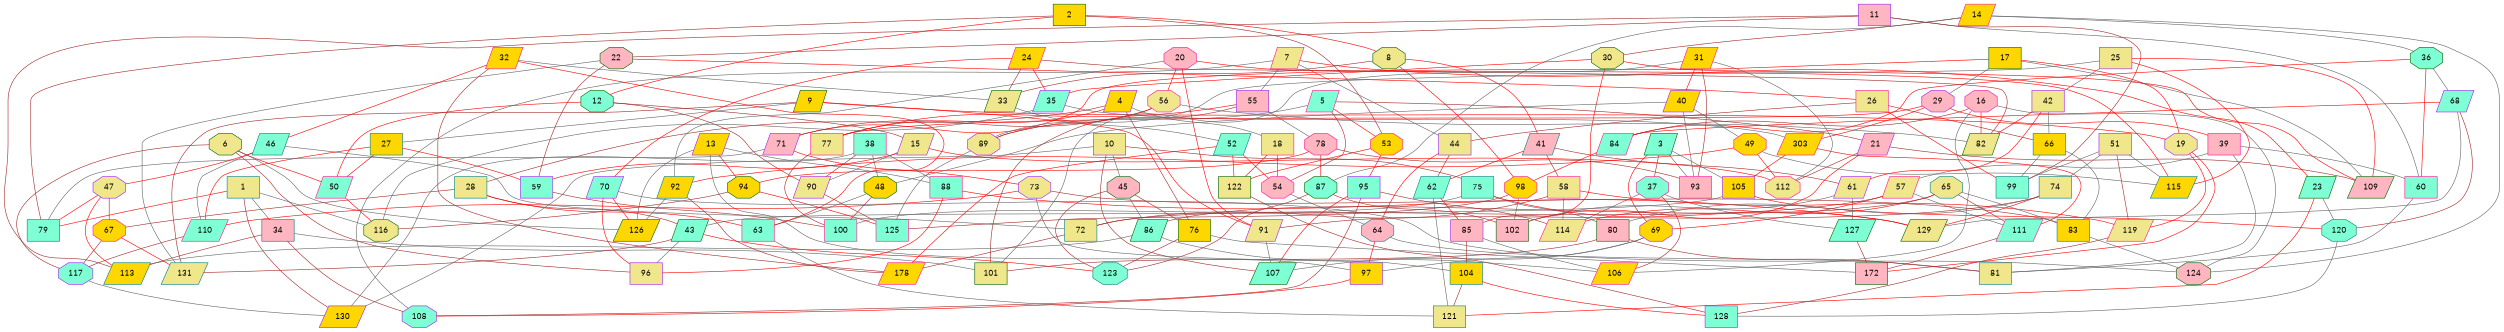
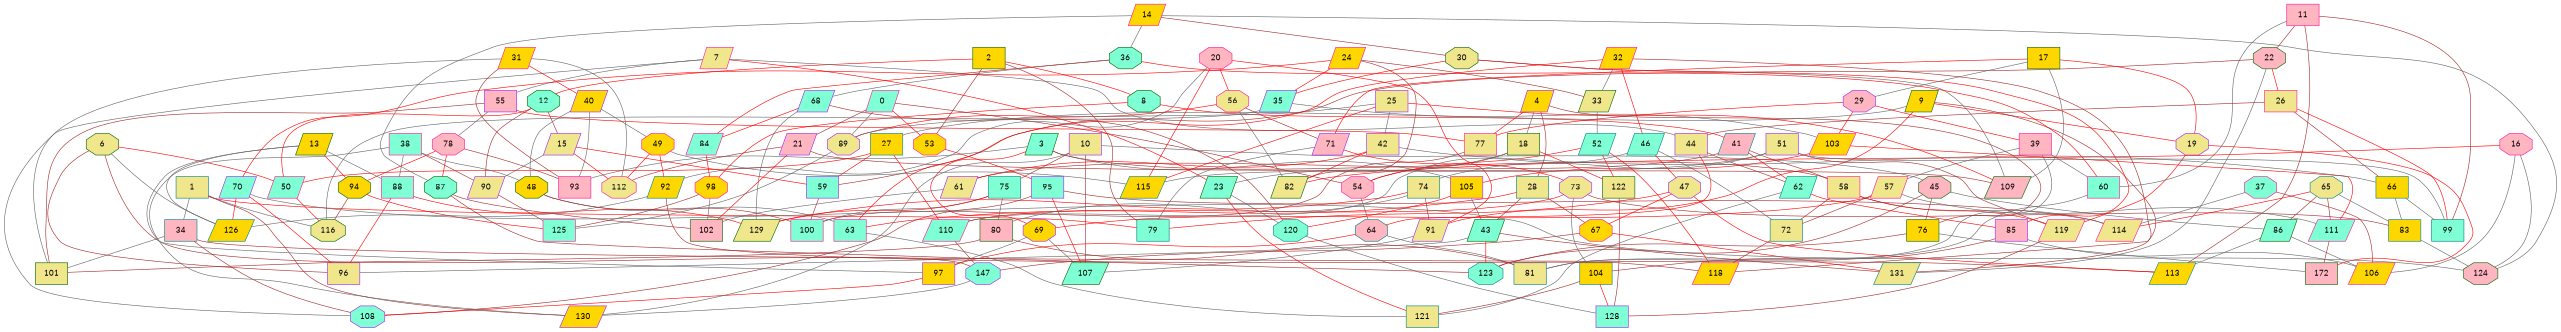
(1874, 15) -> (2303, 15)
(1389, 58) -> (1144, 101)
(1108, 76) -> none
(2023, 76) -> (1765, 73)
(1323, 101) -> (882, 101)
(1801, 124) -> none
(711, 144) -> (314, 144)
(1278, 144) -> (1524, 144)
(1800, 144) -> (1832, 144)
(1656, 167) -> (1440, 166)
(1289, 168) -> none
none -> (1372, 170)
(637, 230) -> (231, 230)
(1852, 230) -> none
(76, 274) -> (983, 274)
(902, 274) -> (1716, 274)
